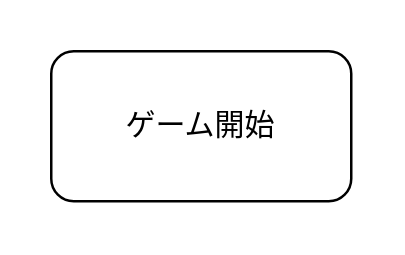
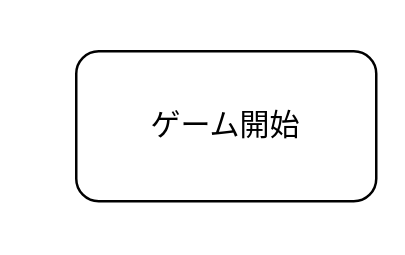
(201, 126) -> (226, 126)
